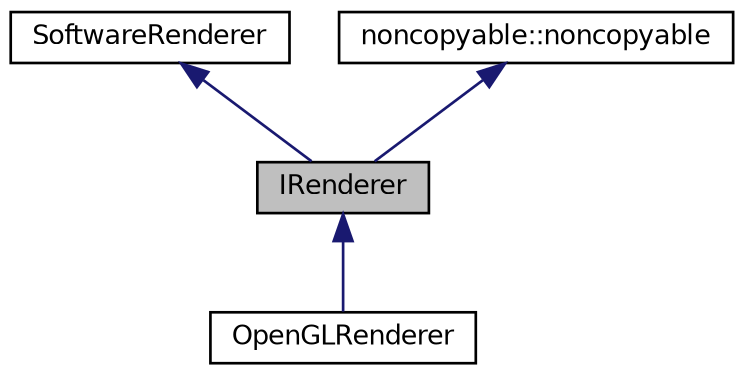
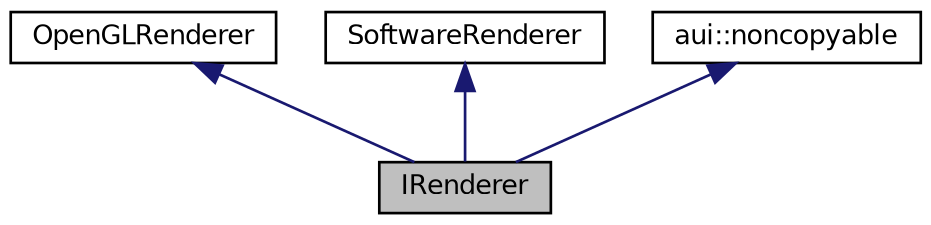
(536, 38) -> (787, 38)
(343, 277) -> (317, 118)
